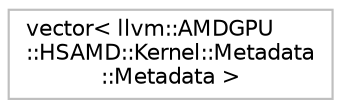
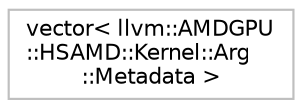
(171, 54) -> (151, 54)
